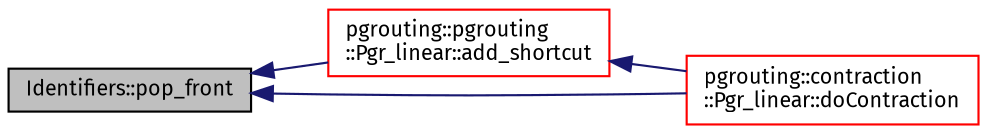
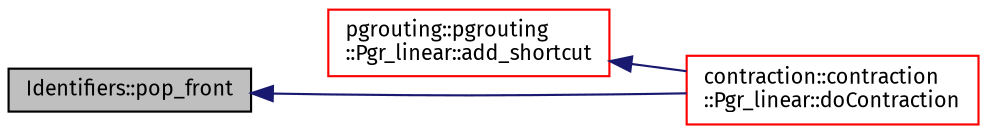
(301, 66) -> none
(833, 90) -> (833, 90)
